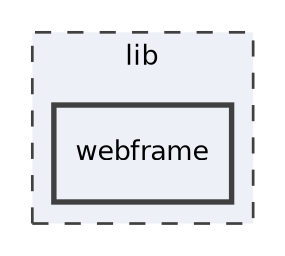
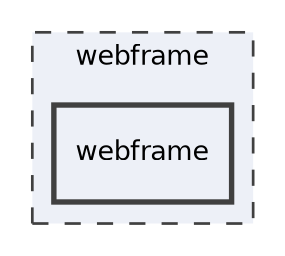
(143, 58) -> (143, 58)
